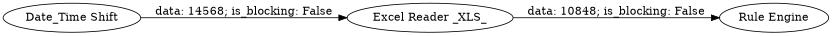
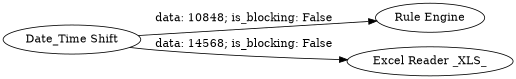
(612, 18) -> (253, 29)
